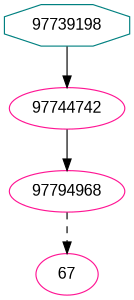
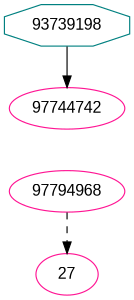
(67, 25) -> (67, 25)
(67, 144) -> none
(67, 274) -> (67, 274)
